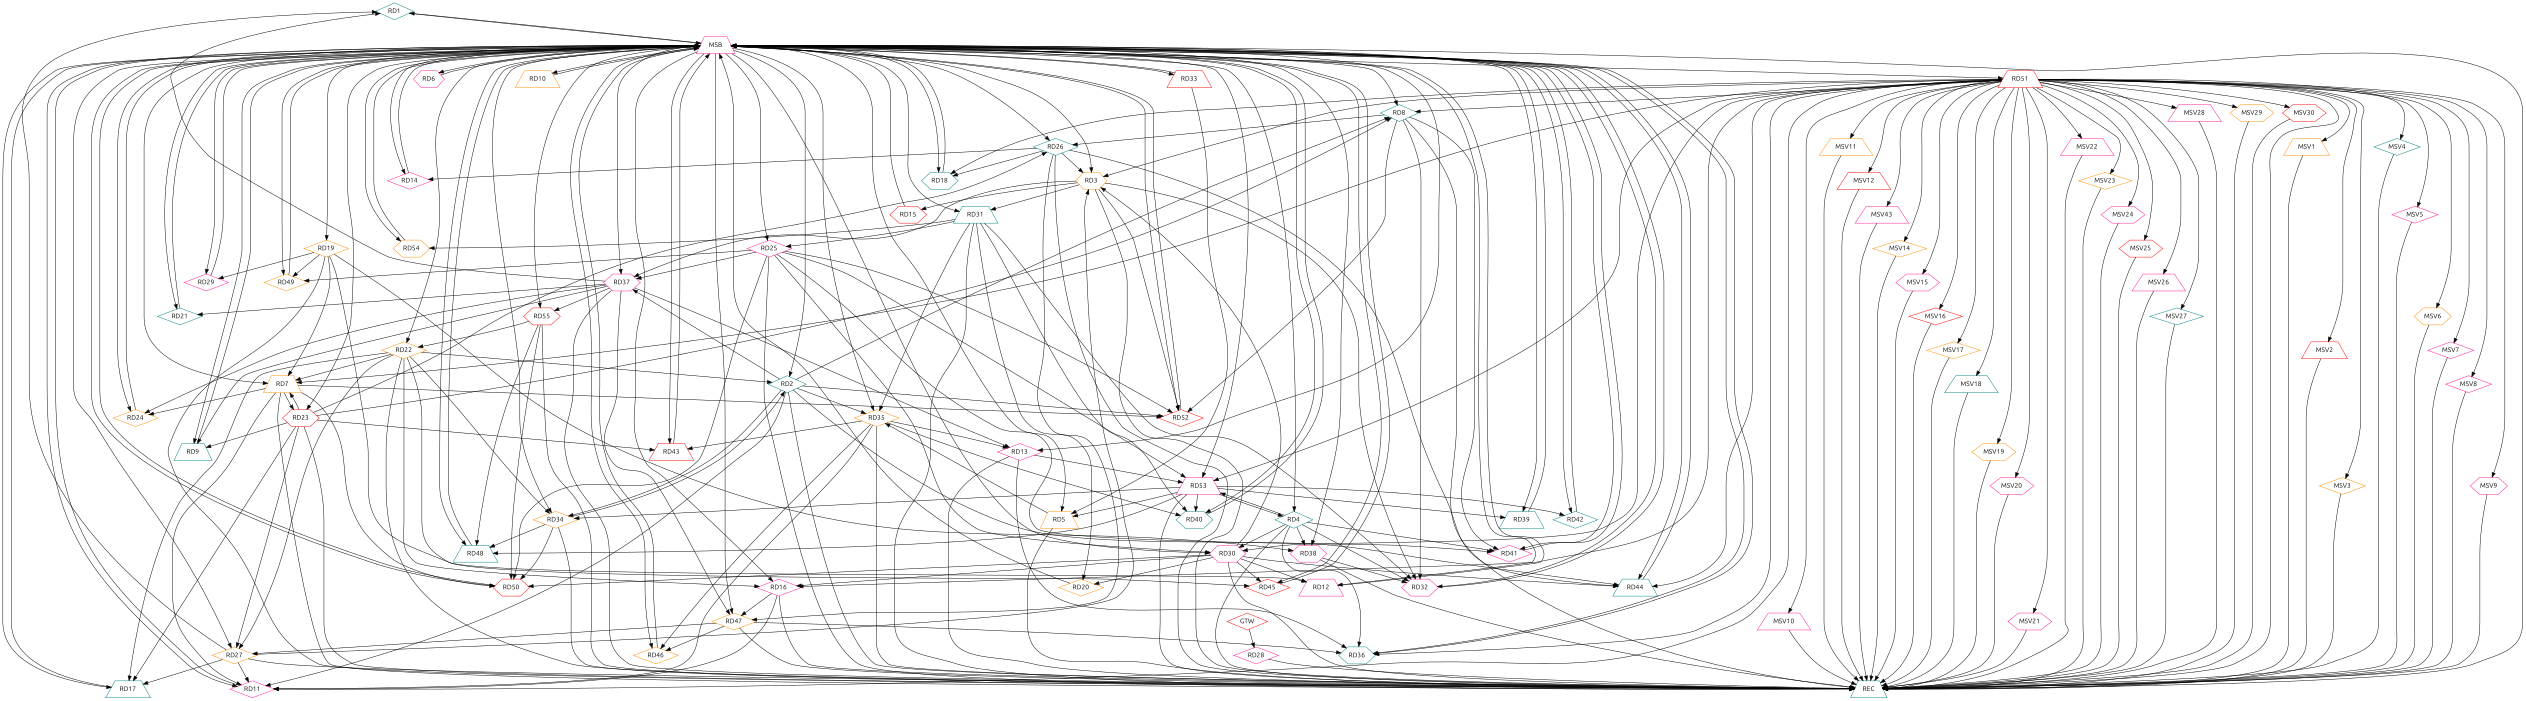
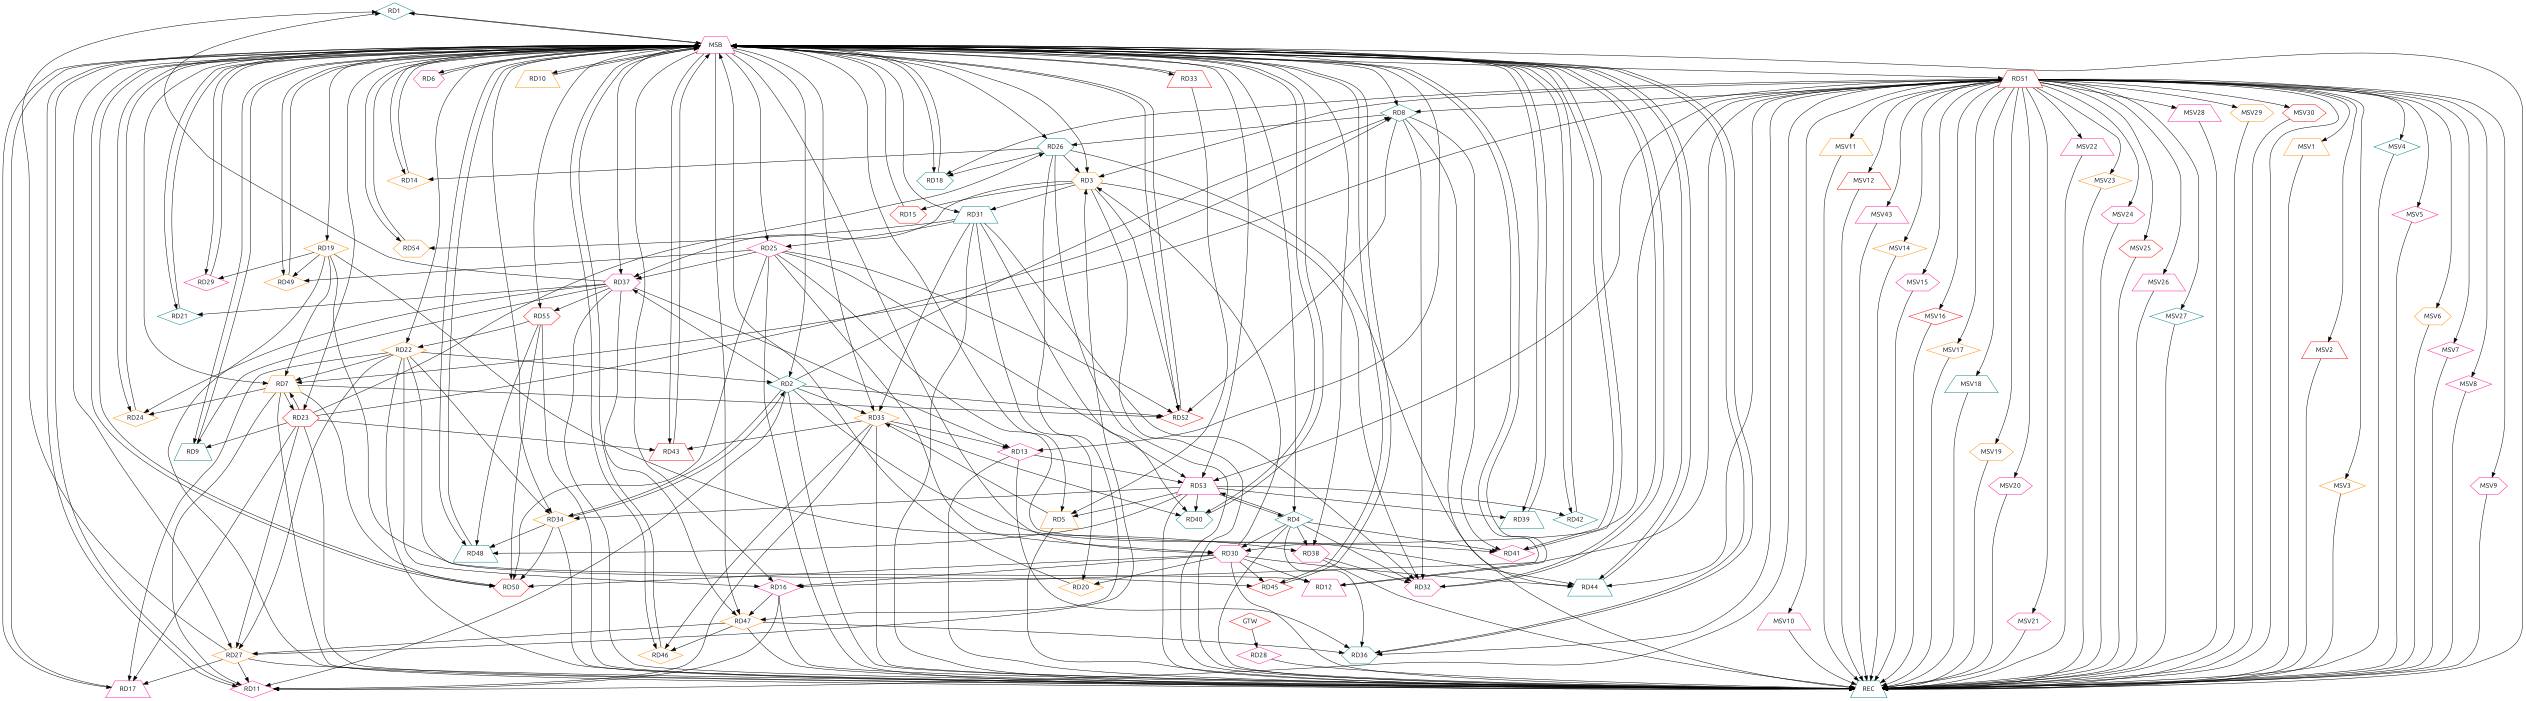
(1056, 147) -> (1056, 147)
(410, 181) -> (410, 181)
(128, 689) -> (128, 689)
